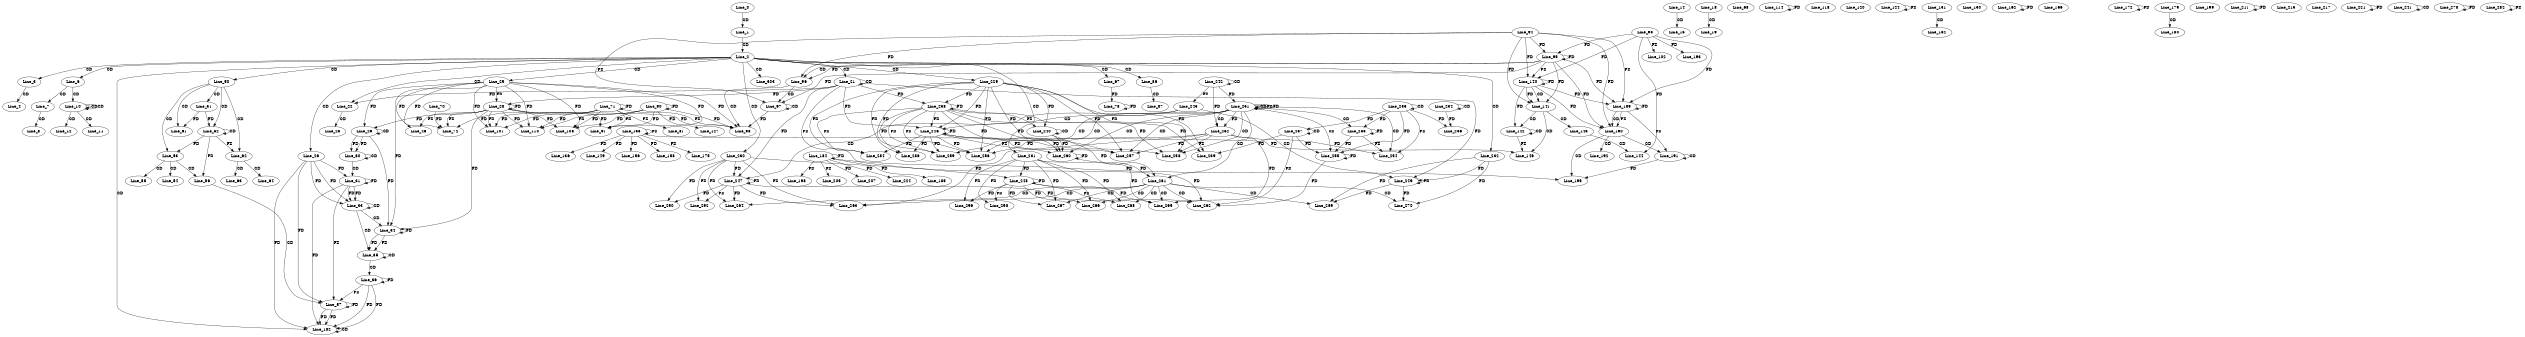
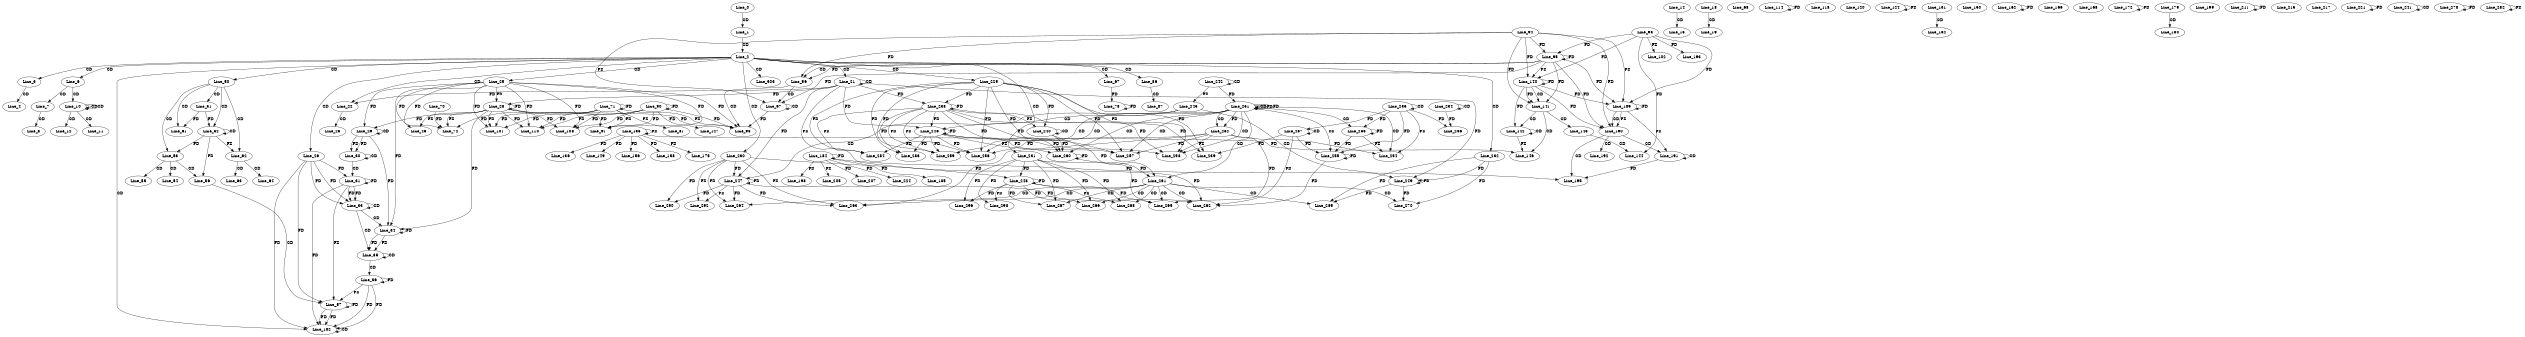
none -> (2088, 8)
(1214, 106) -> none
(969, 109) -> none
